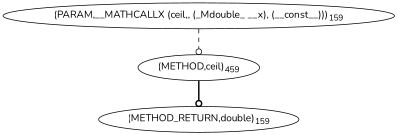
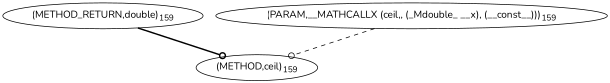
(232, 67) -> (290, 67)
(199, 91) -> (179, 41)
